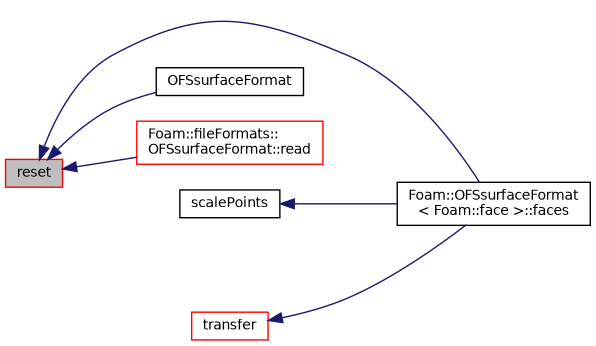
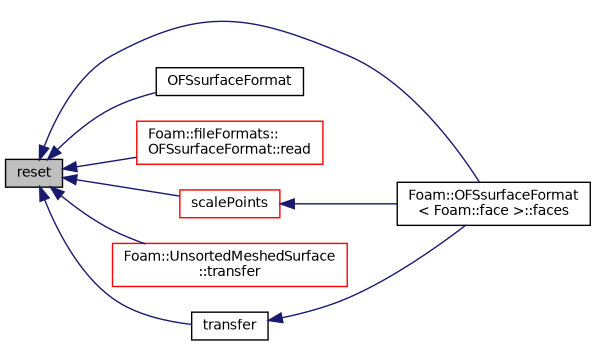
(34, 173) -> (34, 173)
none -> (128, 188)
(230, 204) -> (230, 204)
none -> (230, 265)
none -> (99, 286)
(230, 326) -> (230, 326)
